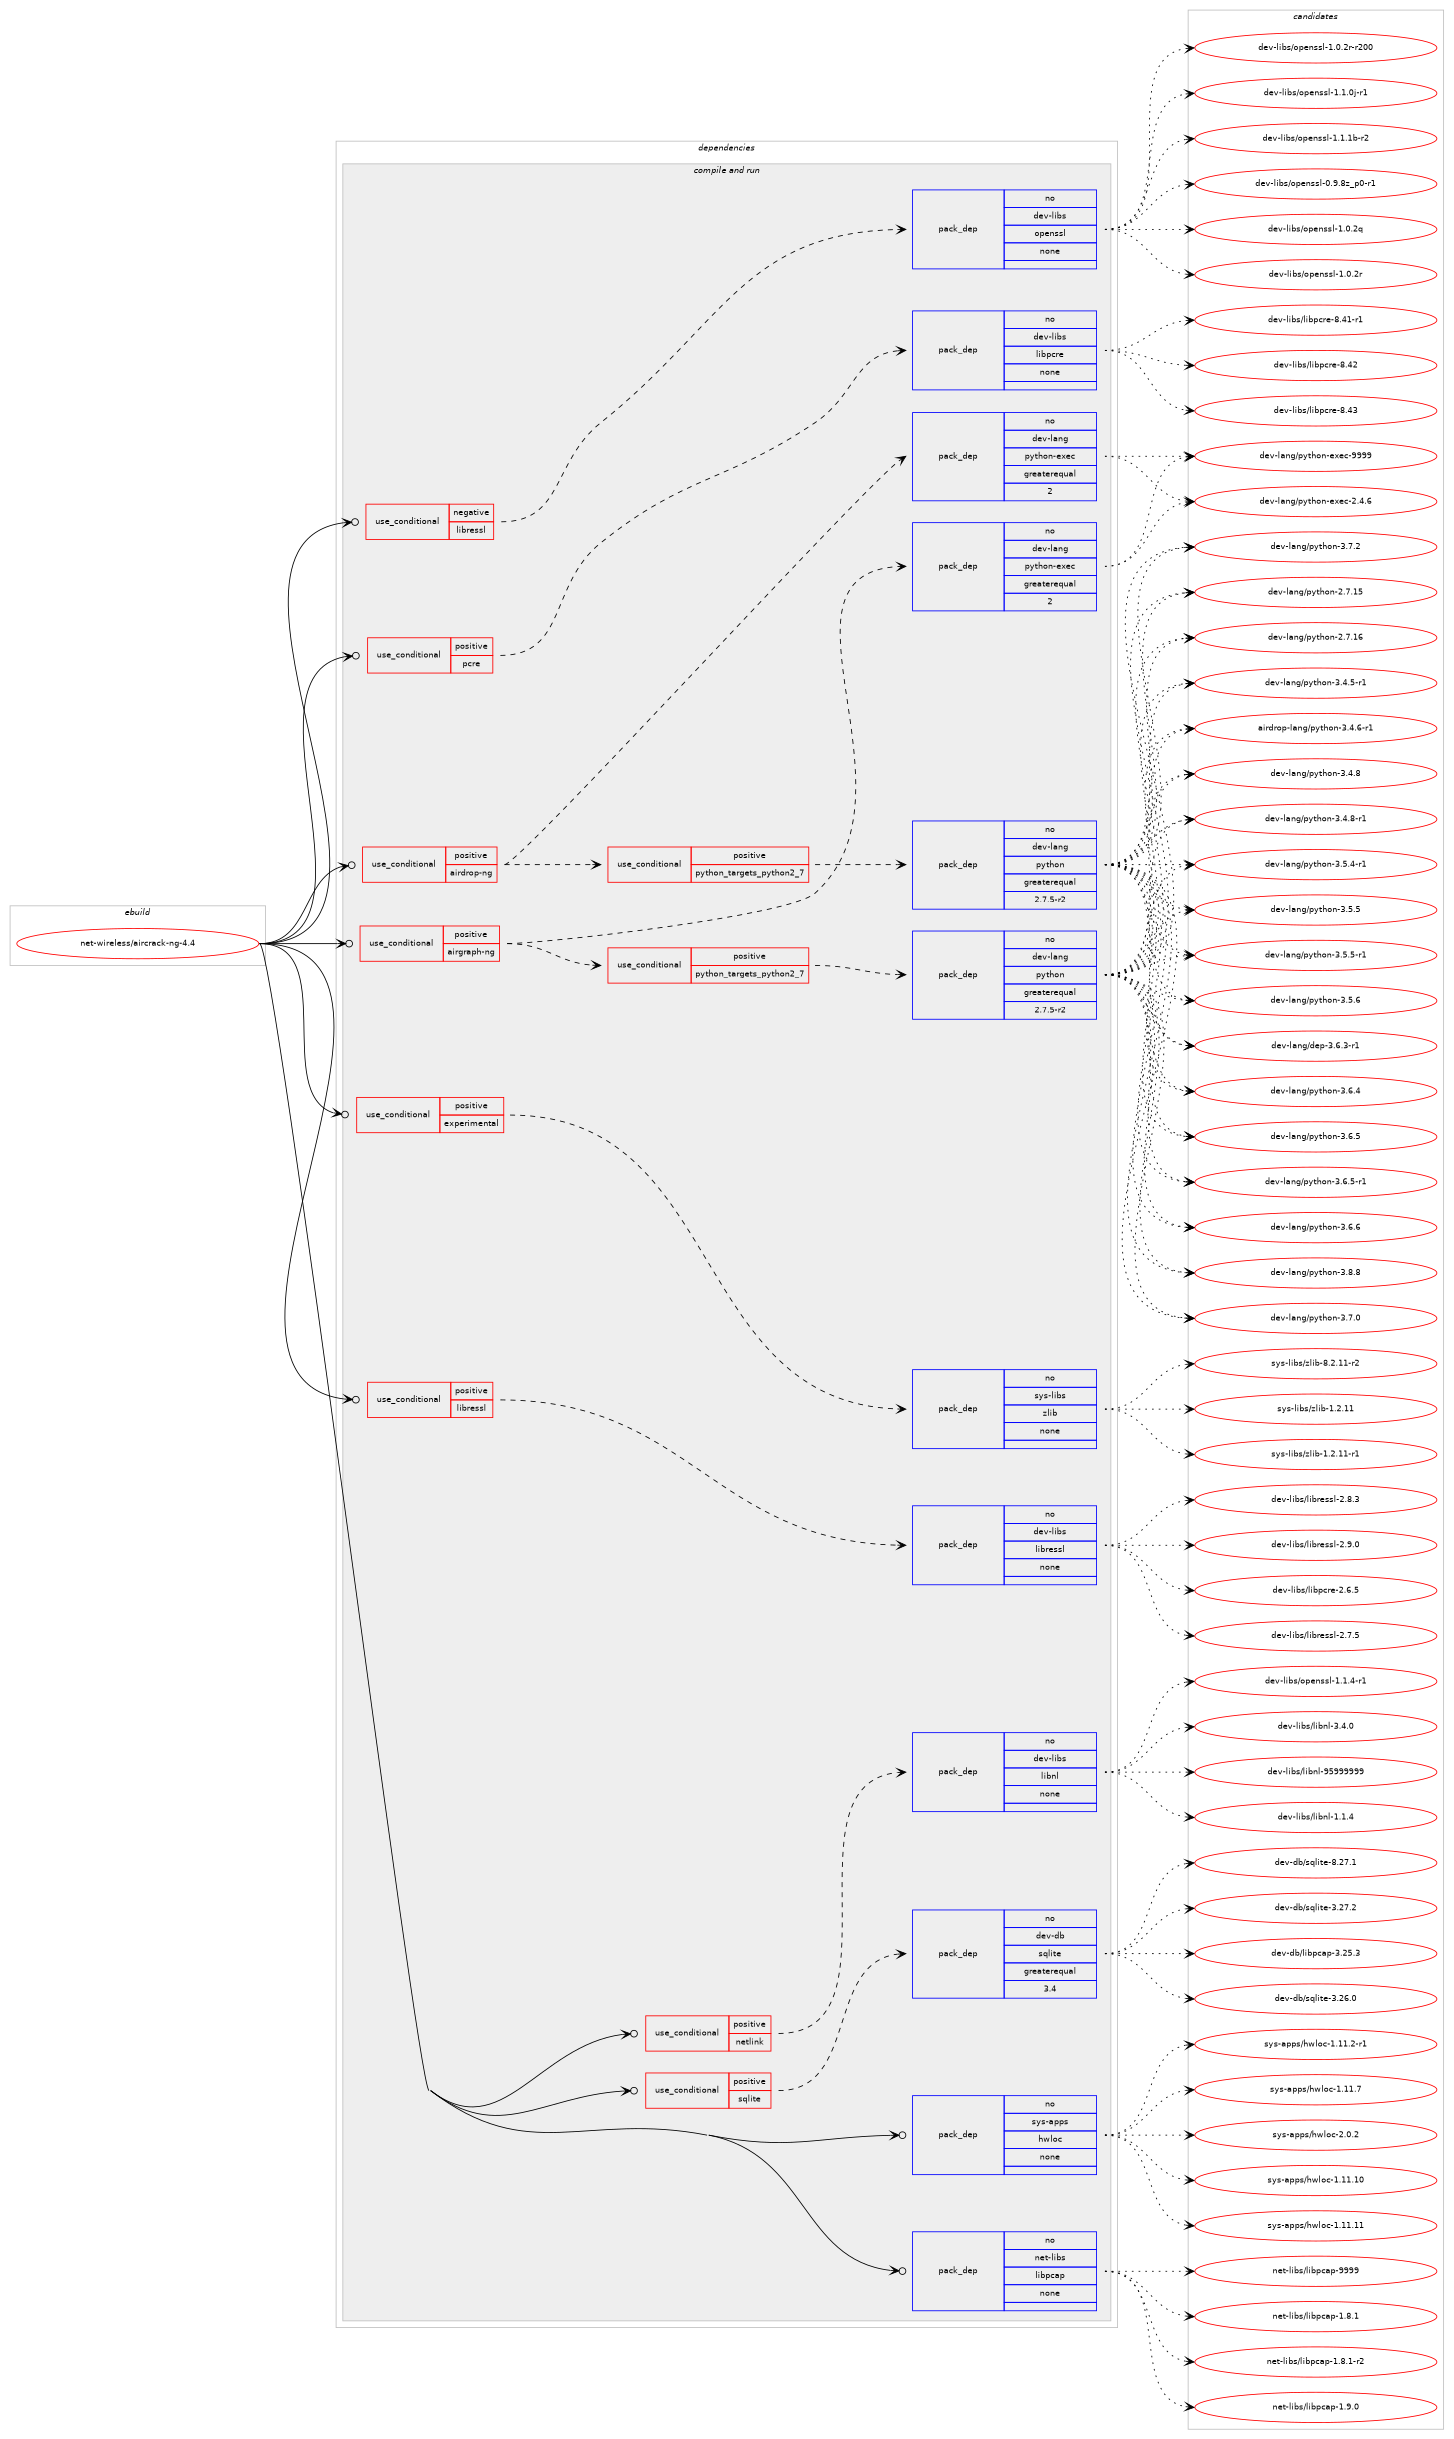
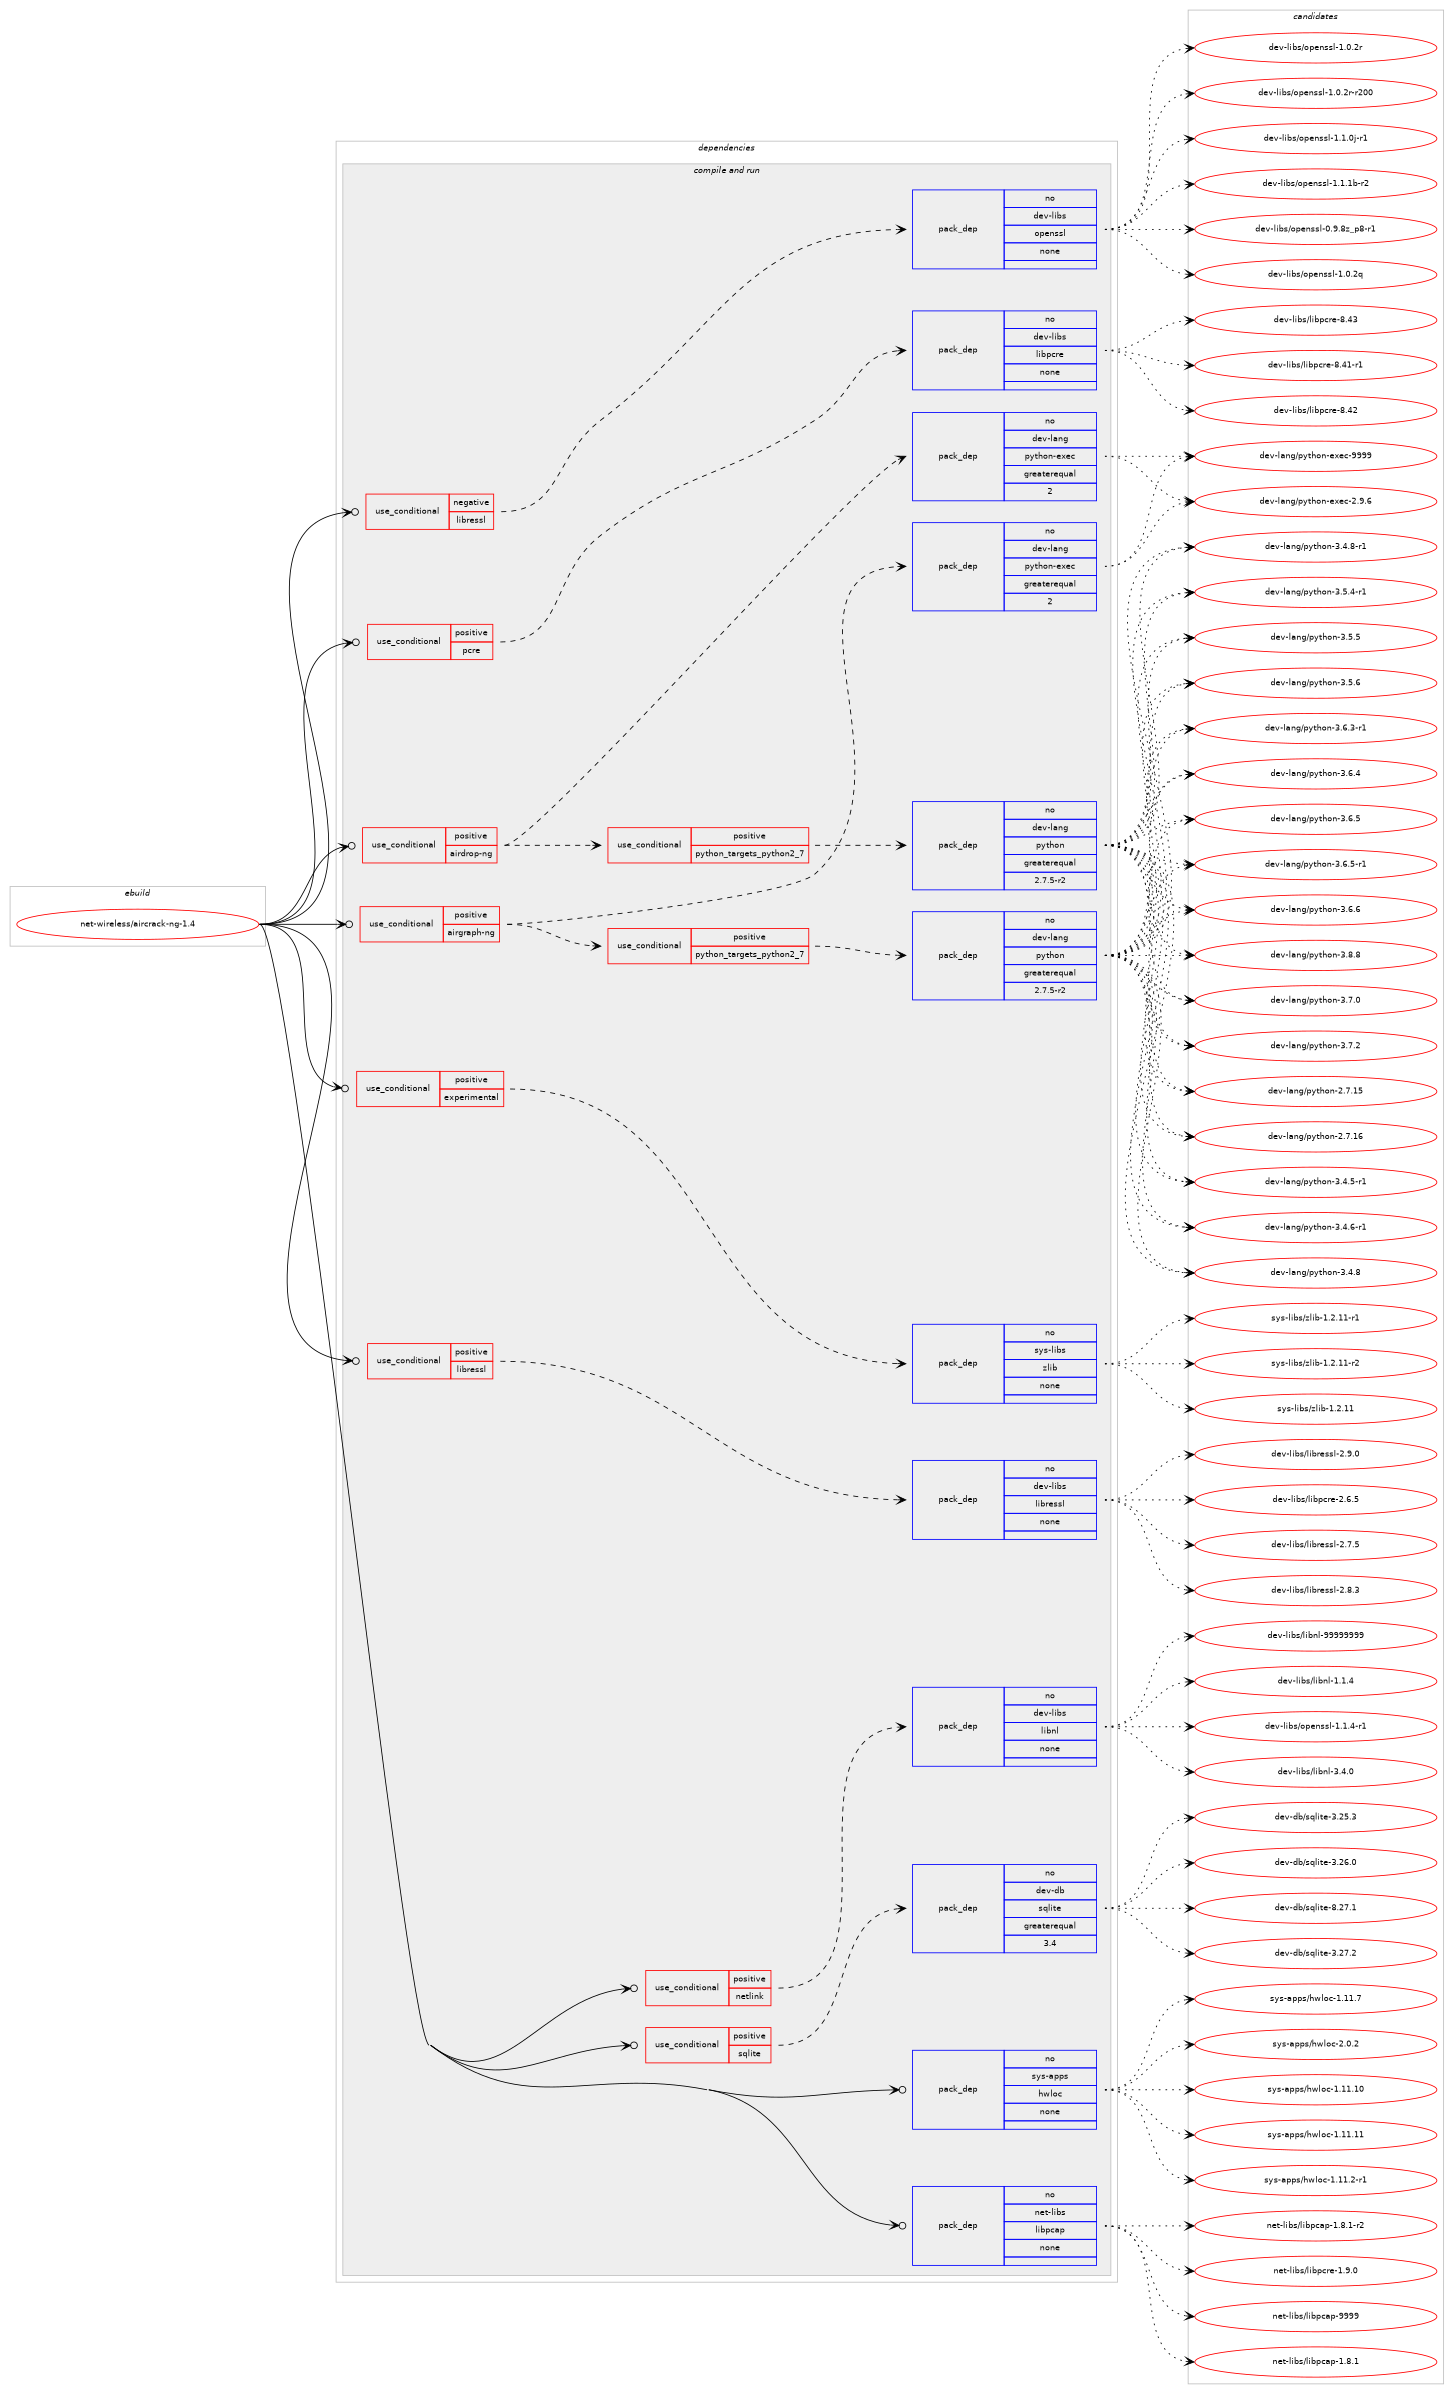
(1316, 184) -> (1316, 229)
(1316, 502) -> (1316, 502)
(1316, 729) -> (1316, 1228)
(138, 944) -> (138, 924)
(1316, 955) -> none
(1316, 1046) -> (1316, 729)
(1316, 1364) -> (1316, 1364)
(1316, 1772) -> (1316, 1636)
(1316, 1954) -> (1316, 1818)
(1316, 2407) -> (1316, 2271)
